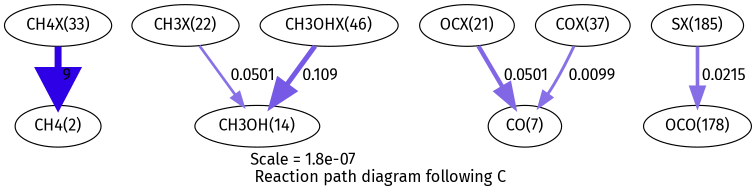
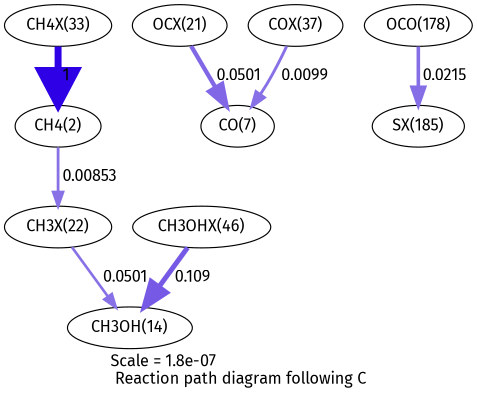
(697, 67) -> (418, 67)
(65, 76) -> (64, 76)
none -> (58, 170)
